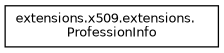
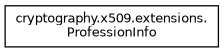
(112, 26) -> (112, 26)
